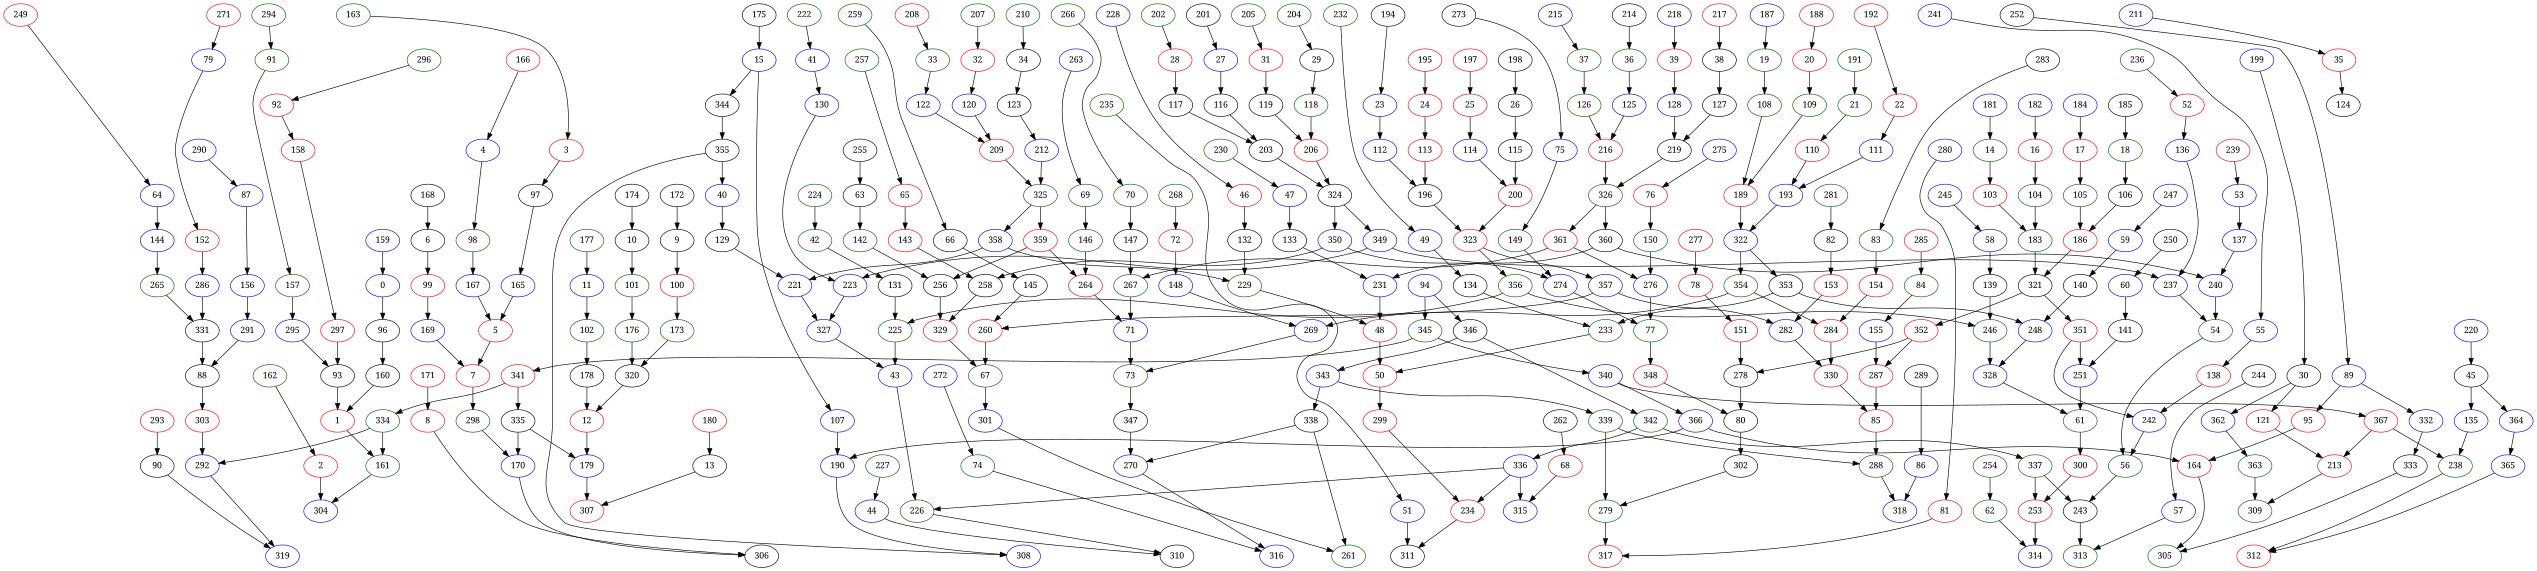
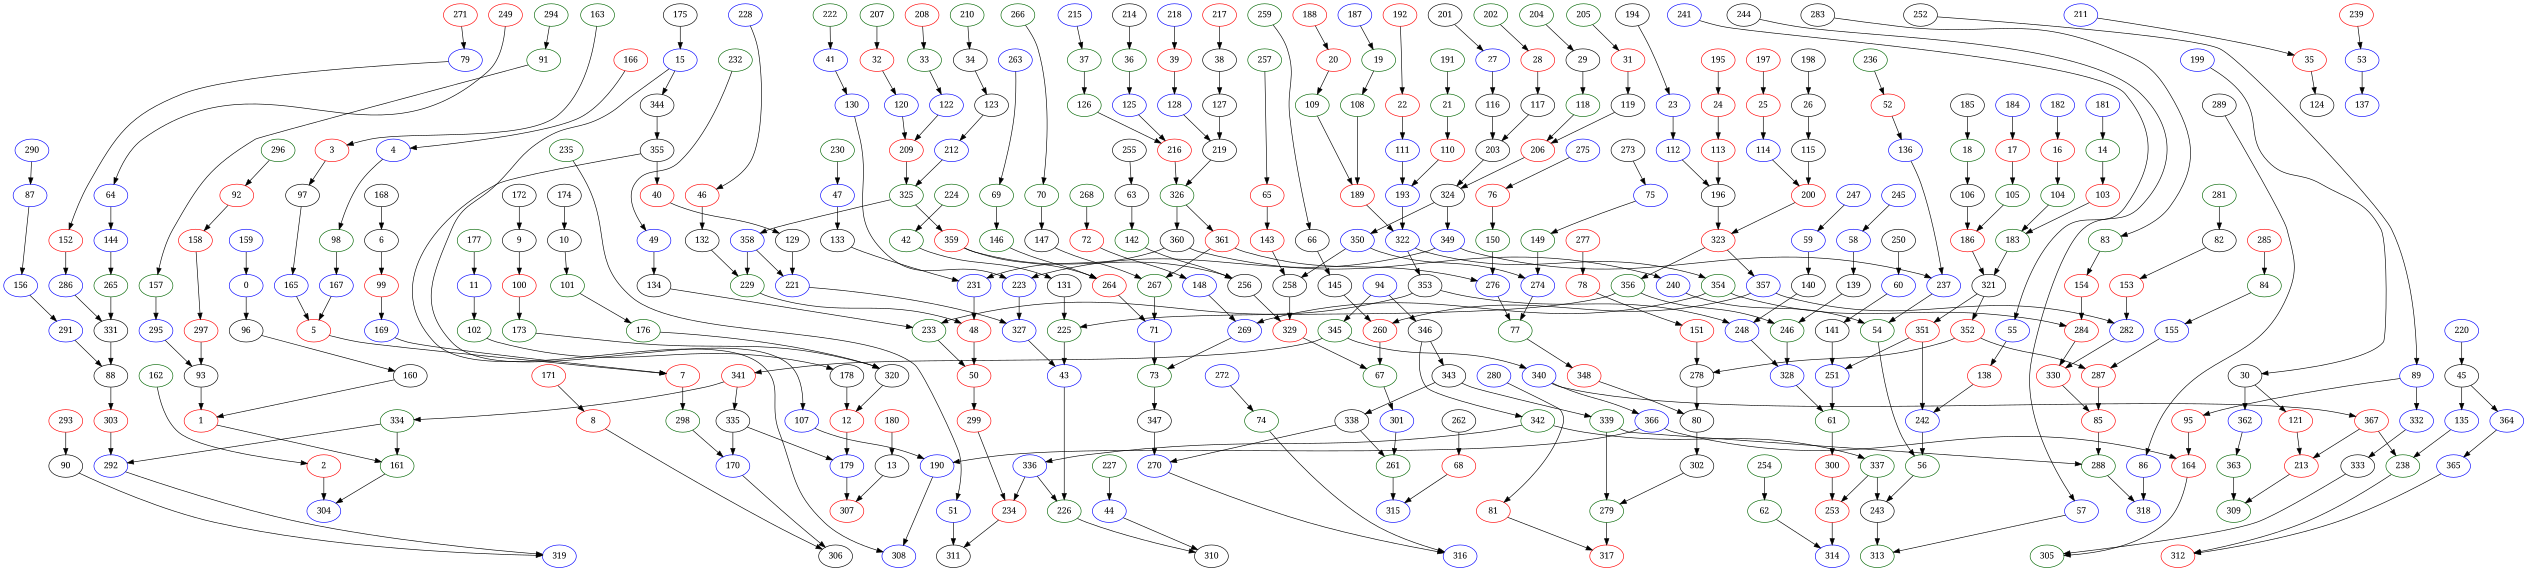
(722, 195) -> (657, 195)
(2229, 260) -> none
(1323, 376) -> (1449, 376)
(1520, 486) -> (1393, 486)
